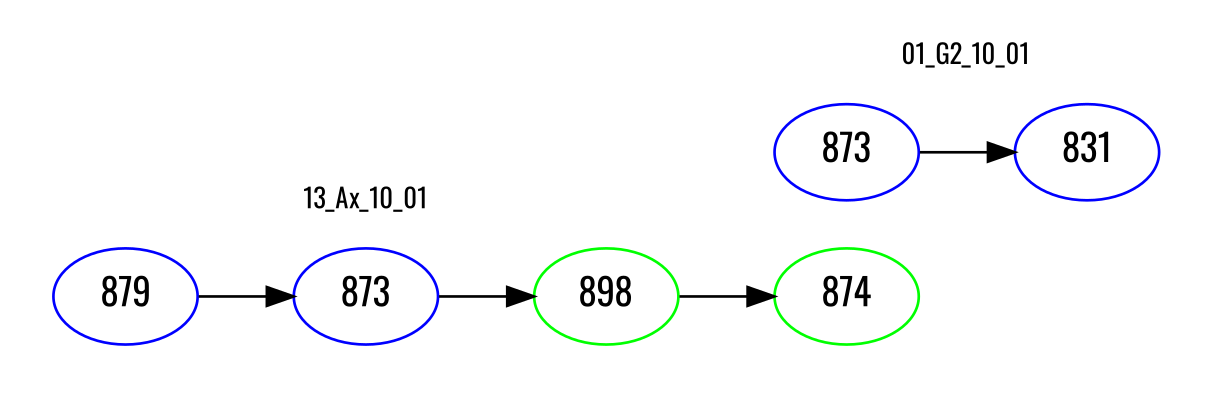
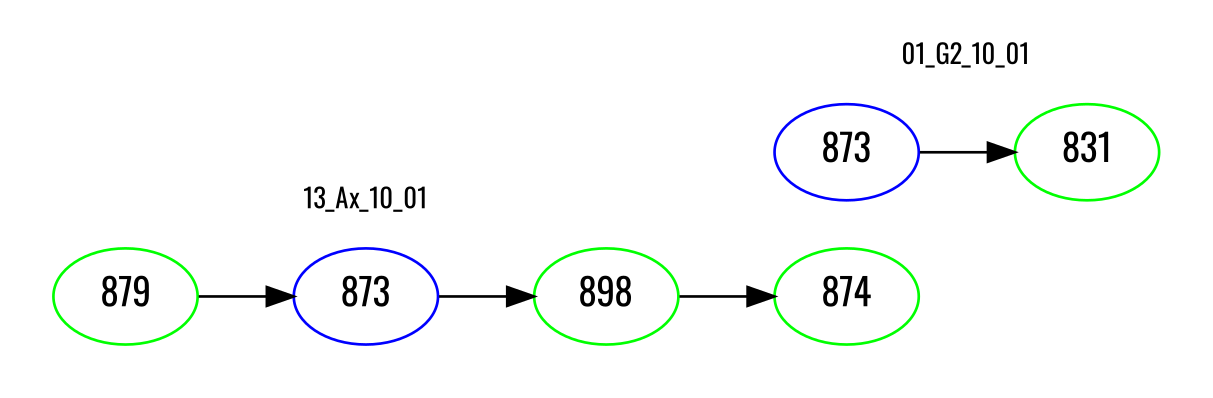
(1087, 152) -> (1087, 152)
(126, 296) -> (126, 296)
